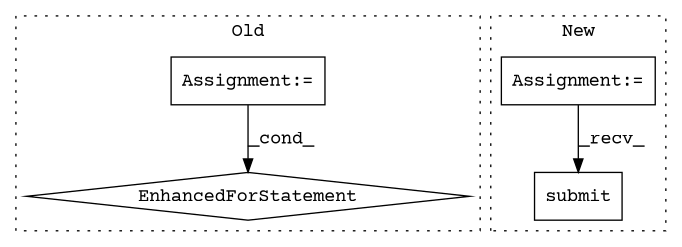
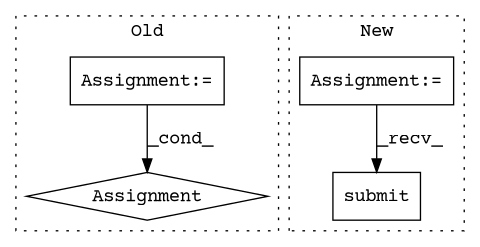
(248, 196) -> (147, 196)
